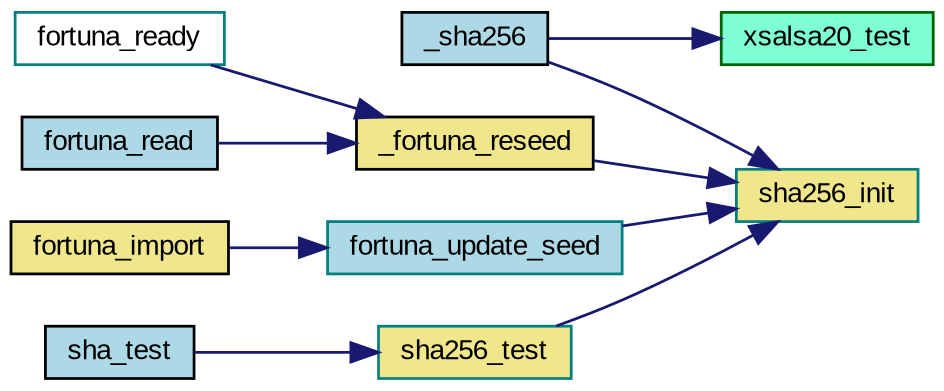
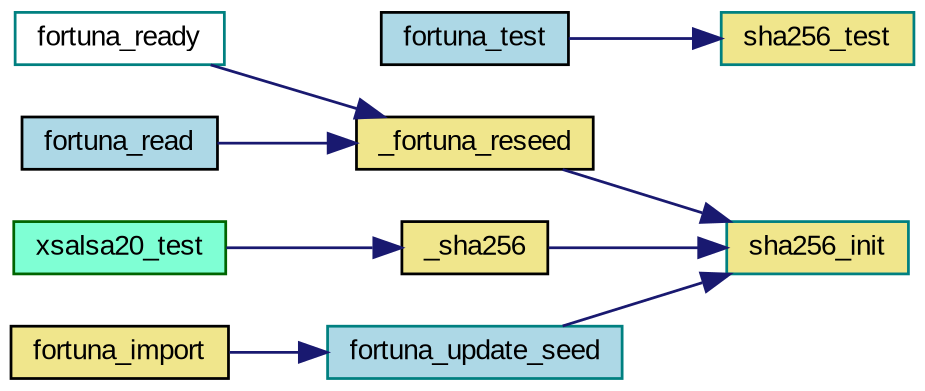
(475, 39) -> (475, 248)
(620, 39) -> (299, 248)
(656, 284) -> none
(120, 352) -> (475, 39)
